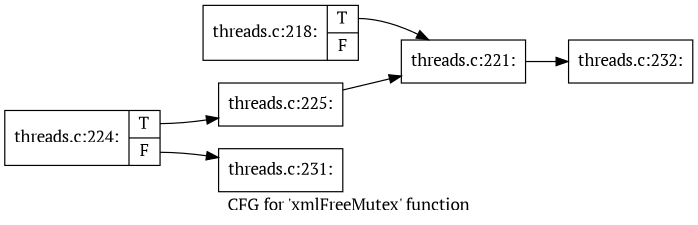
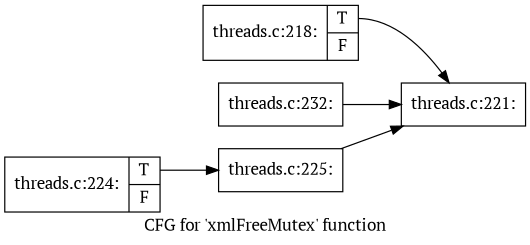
(541, 62) -> (366, 105)
(281, 170) -> none
